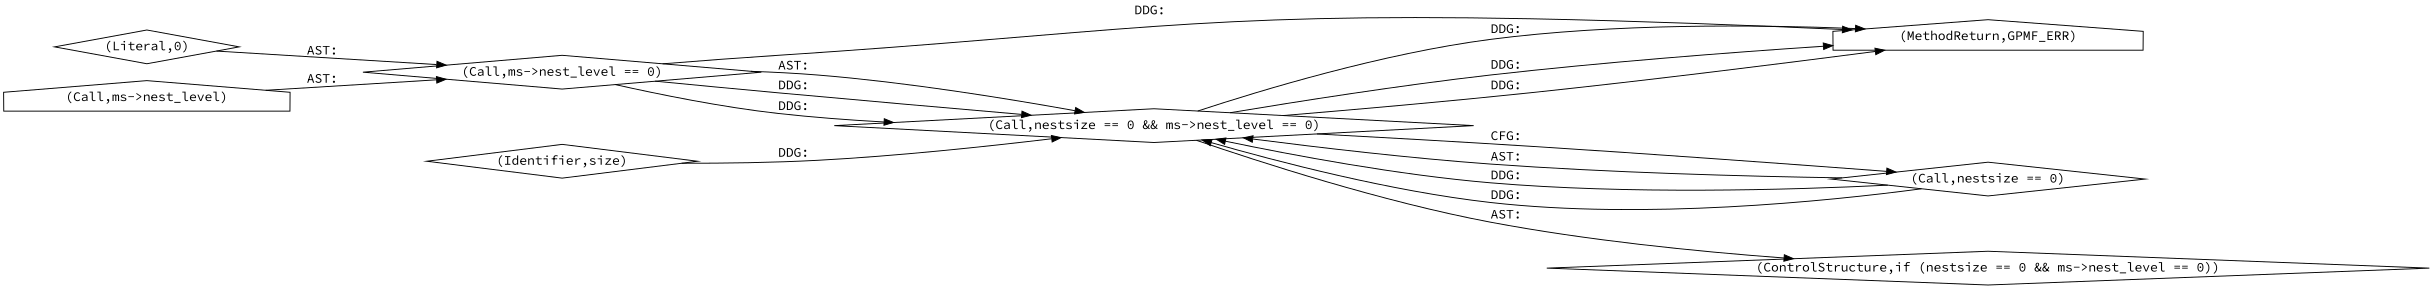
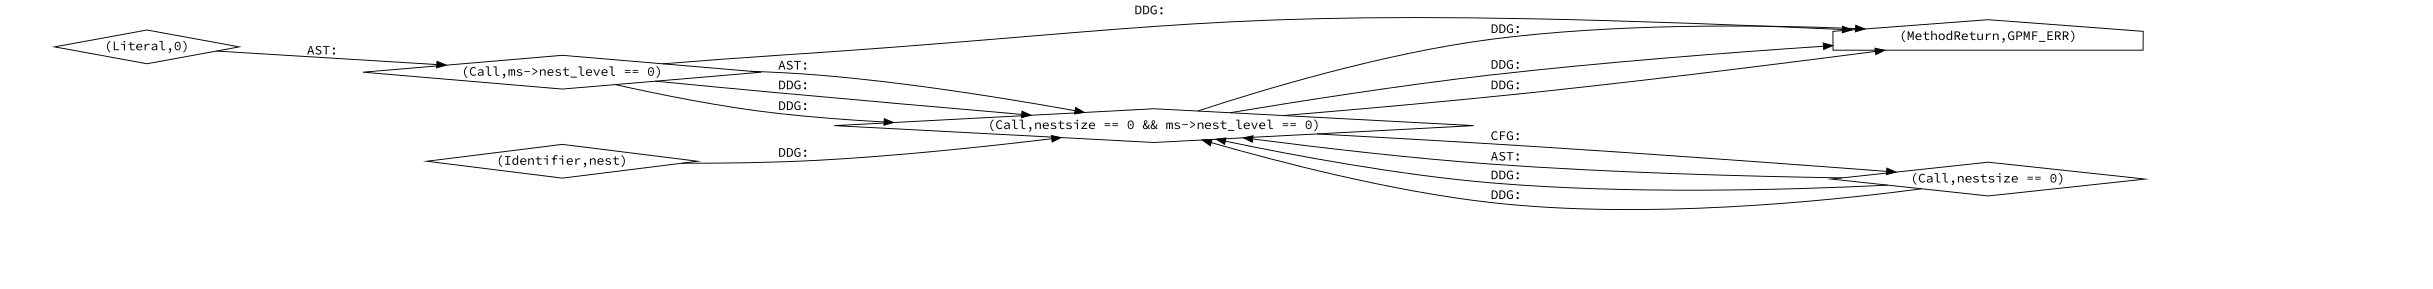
(147, 98) -> none
(562, 161) -> (562, 161)
(1988, 268) -> none
